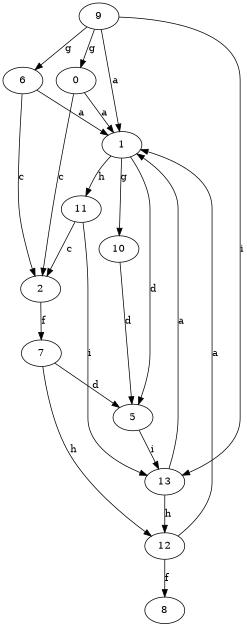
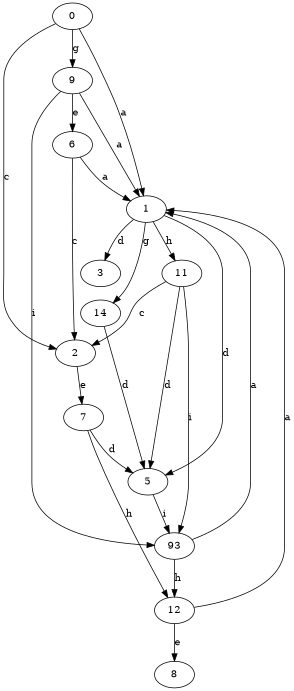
(89, 45) -> (73, 45)
(69, 48) -> (76, 113)
(119, 249) -> (101, 313)
none -> (101, 273)
(44, 321) -> (83, 385)
none -> (166, 374)
(165, 482) -> (174, 546)
(167, 578) -> (178, 642)
